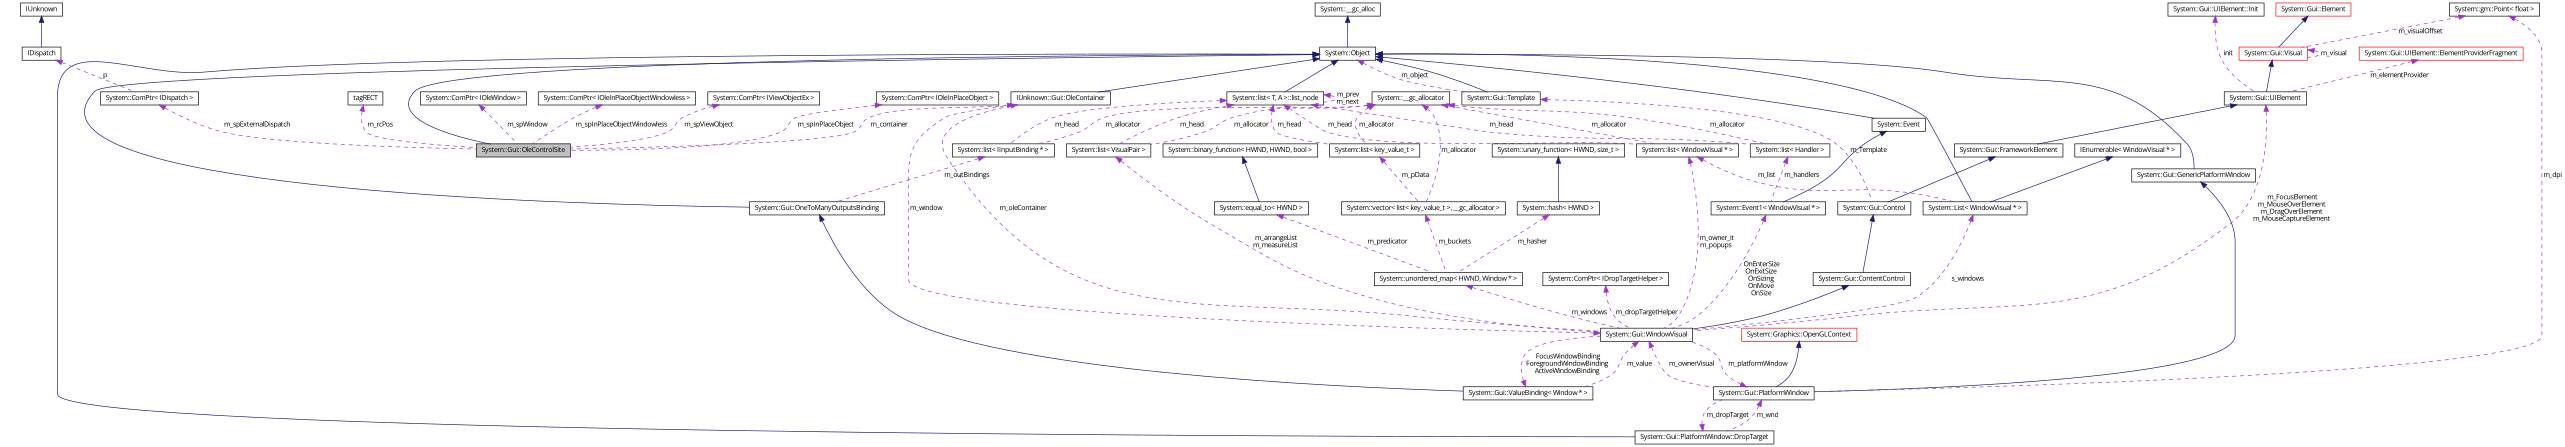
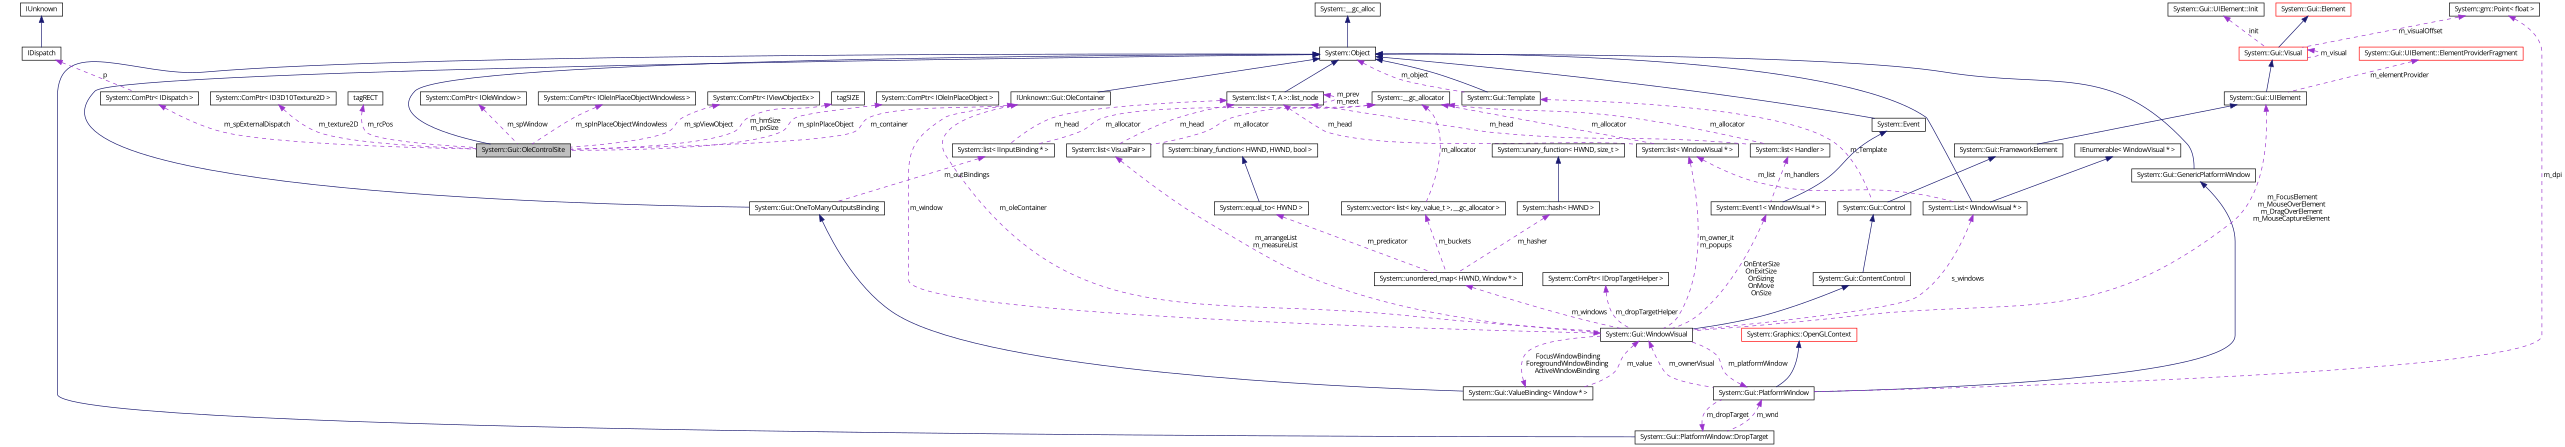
(2224, 64) -> (2247, 34)
none -> (273, 98)
none -> (848, 98)
(1375, 150) -> none
